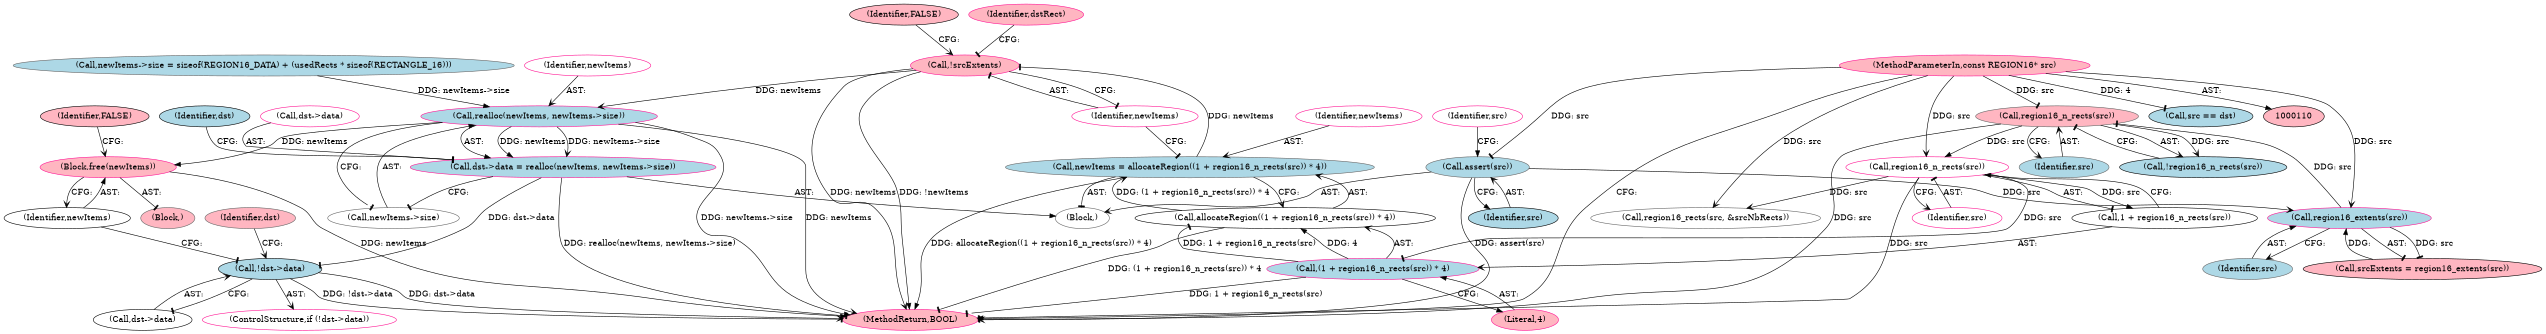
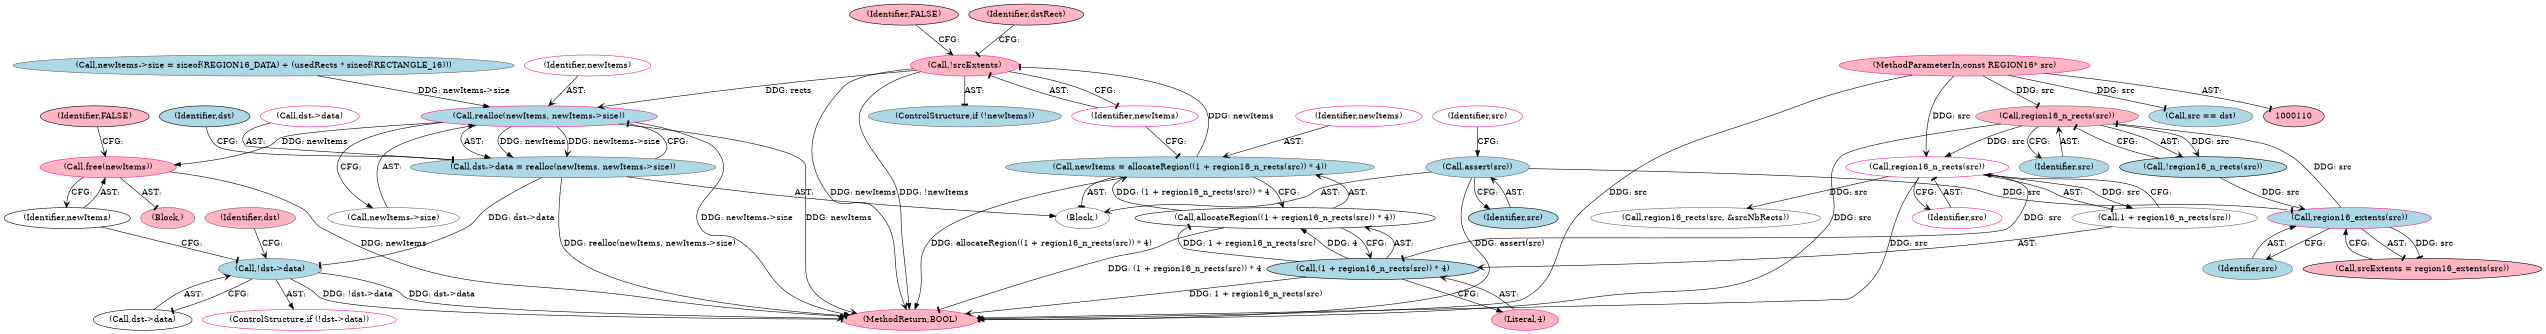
(1026, 15) -> (1026, 15)
(1655, 77) -> none
(2158, 88) -> (2158, 88)
(2251, 88) -> (2258, 196)
(788, 91) -> (788, 91)
(2116, 91) -> (2116, 91)
none -> (965, 116)
(2201, 116) -> (2201, 116)
(1811, 121) -> none
(359, 142) -> (359, 142)
(108, 167) -> (108, 167)
(563, 167) -> (563, 167)
(1909, 182) -> (1909, 182)
(451, 187) -> (660, 135)
(1628, 193) -> (1628, 193)
(2165, 218) -> (2165, 218)
none -> (1358, 237)
(2361, 244) -> (2361, 244)
(270, 269) -> (270, 269)
(1373, 269) -> (1373, 269)
(1483, 289) -> (1483, 289)
(283, 292) -> (283, 292)
(1139, 296) -> (1139, 296)
(1370, 306) -> (1370, 306)
